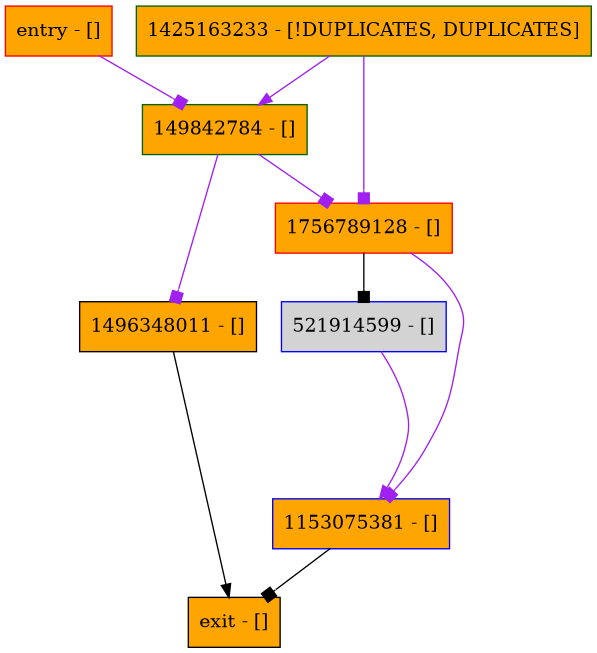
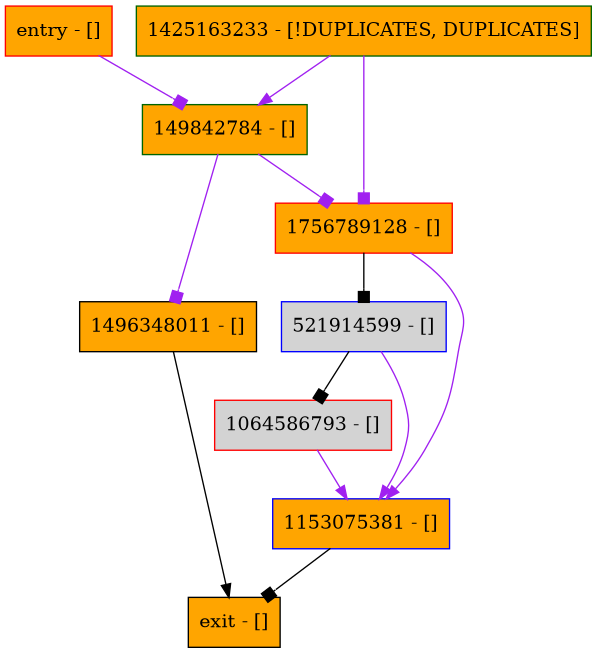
(456, 368) -> (456, 368)
none -> (303, 425)
